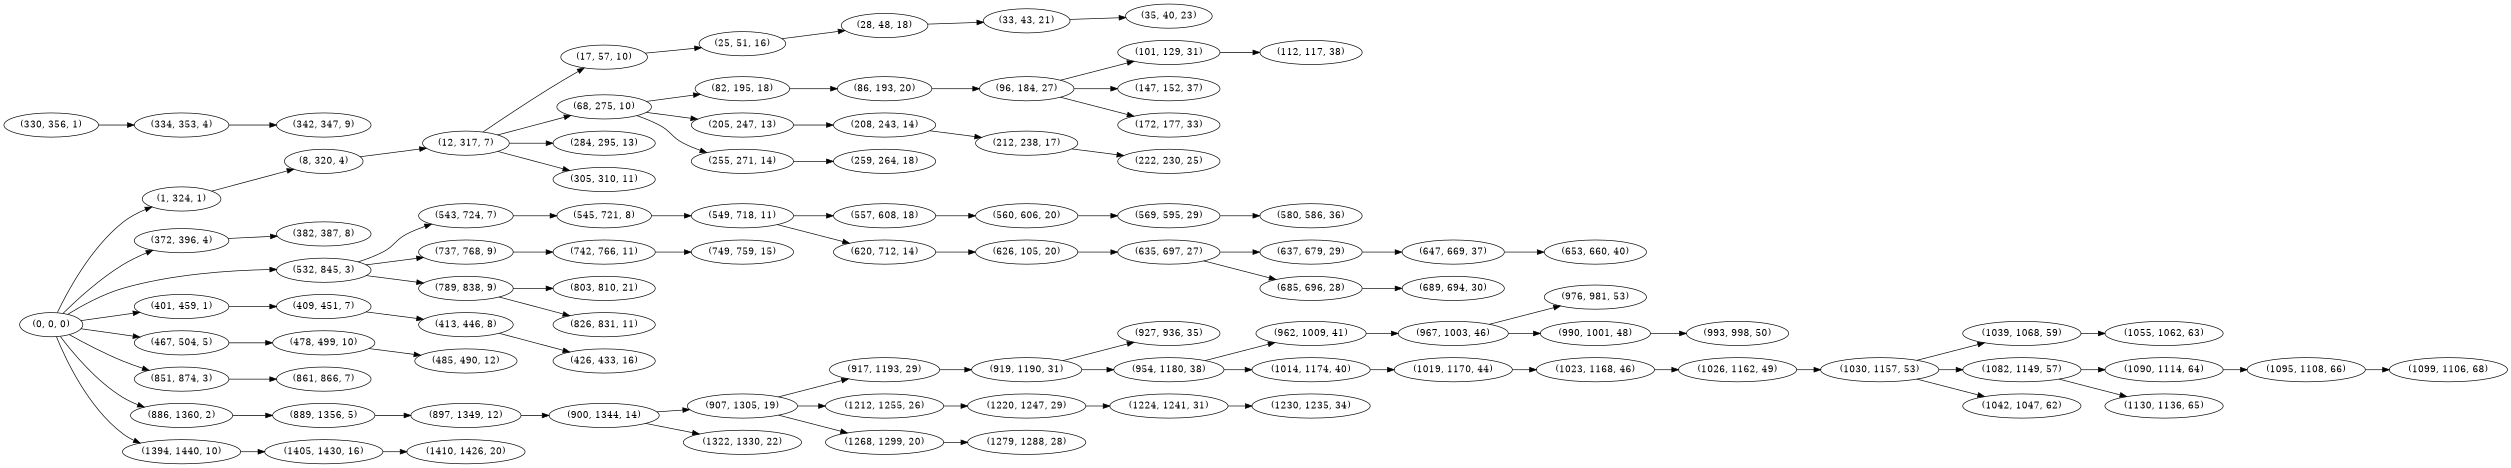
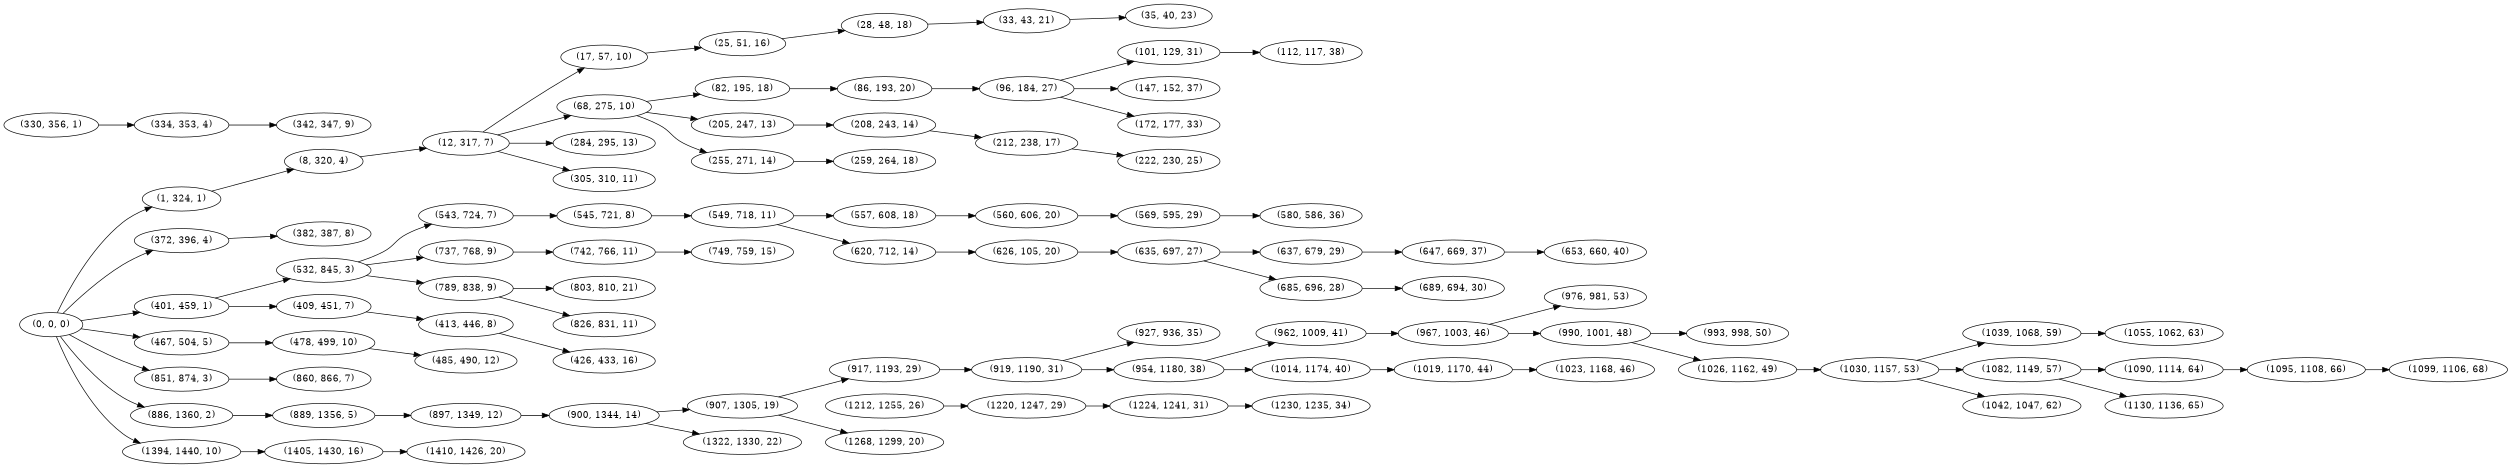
(165, 279) -> (249, 289)
(1663, 370) -> (1663, 351)
(324, 379) -> (324, 379)
(808, 406) -> none
(1027, 442) -> none
